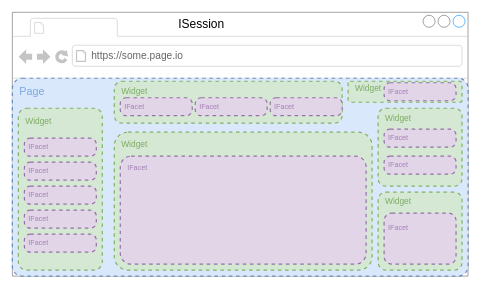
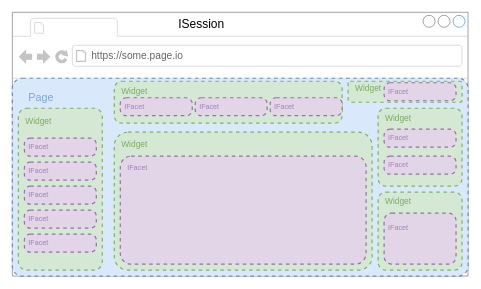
(36, 90) -> (45, 96)
